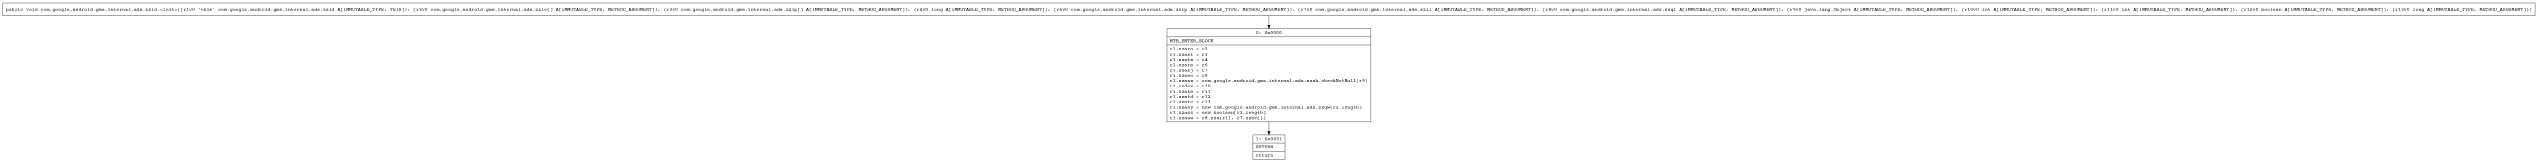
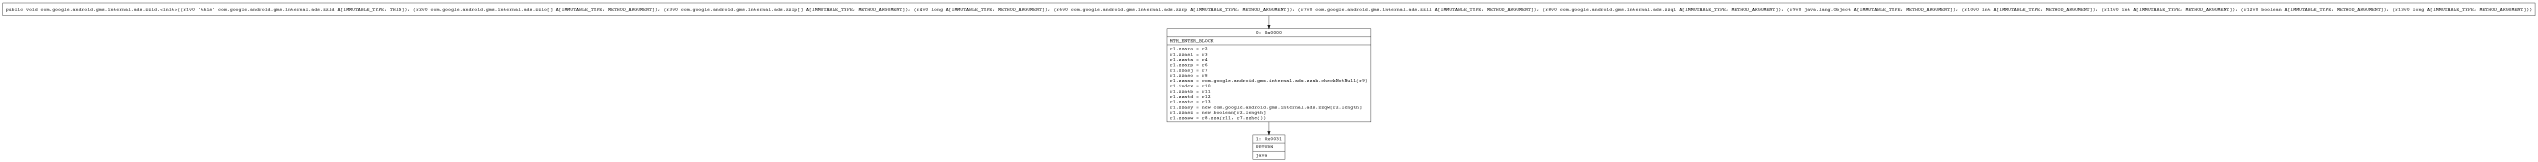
(1265, 155) -> (1262, 155)
